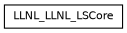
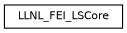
(63, 17) -> (63, 17)
